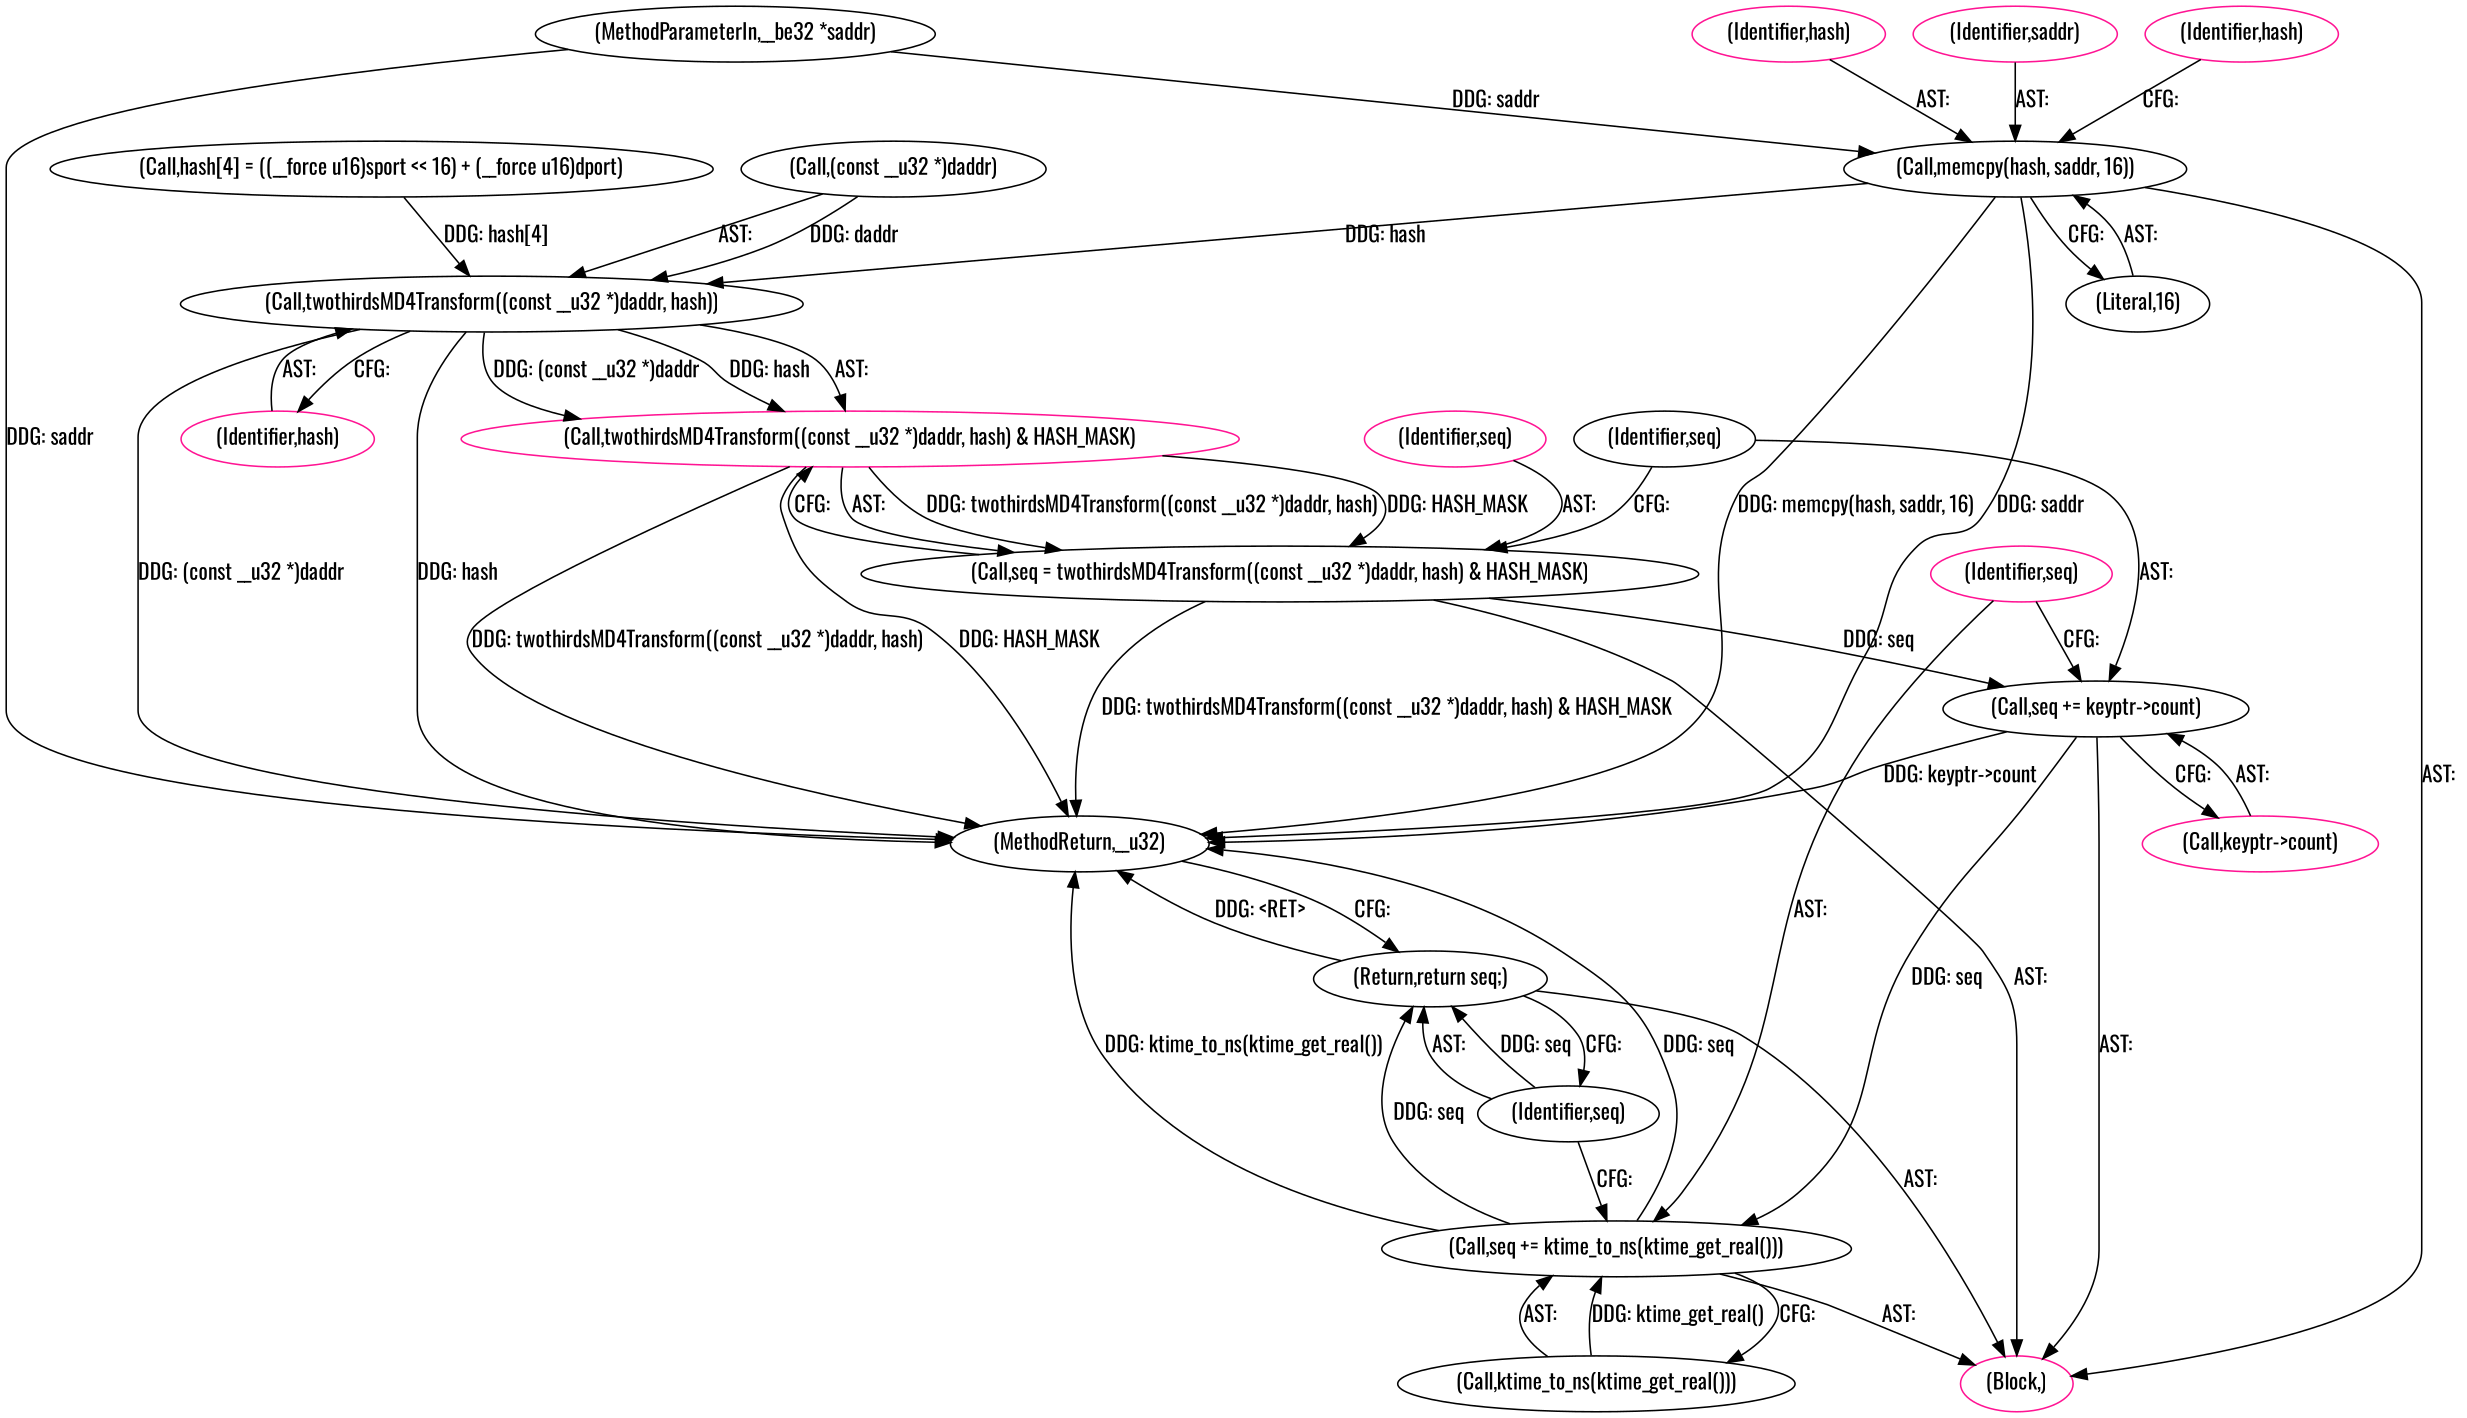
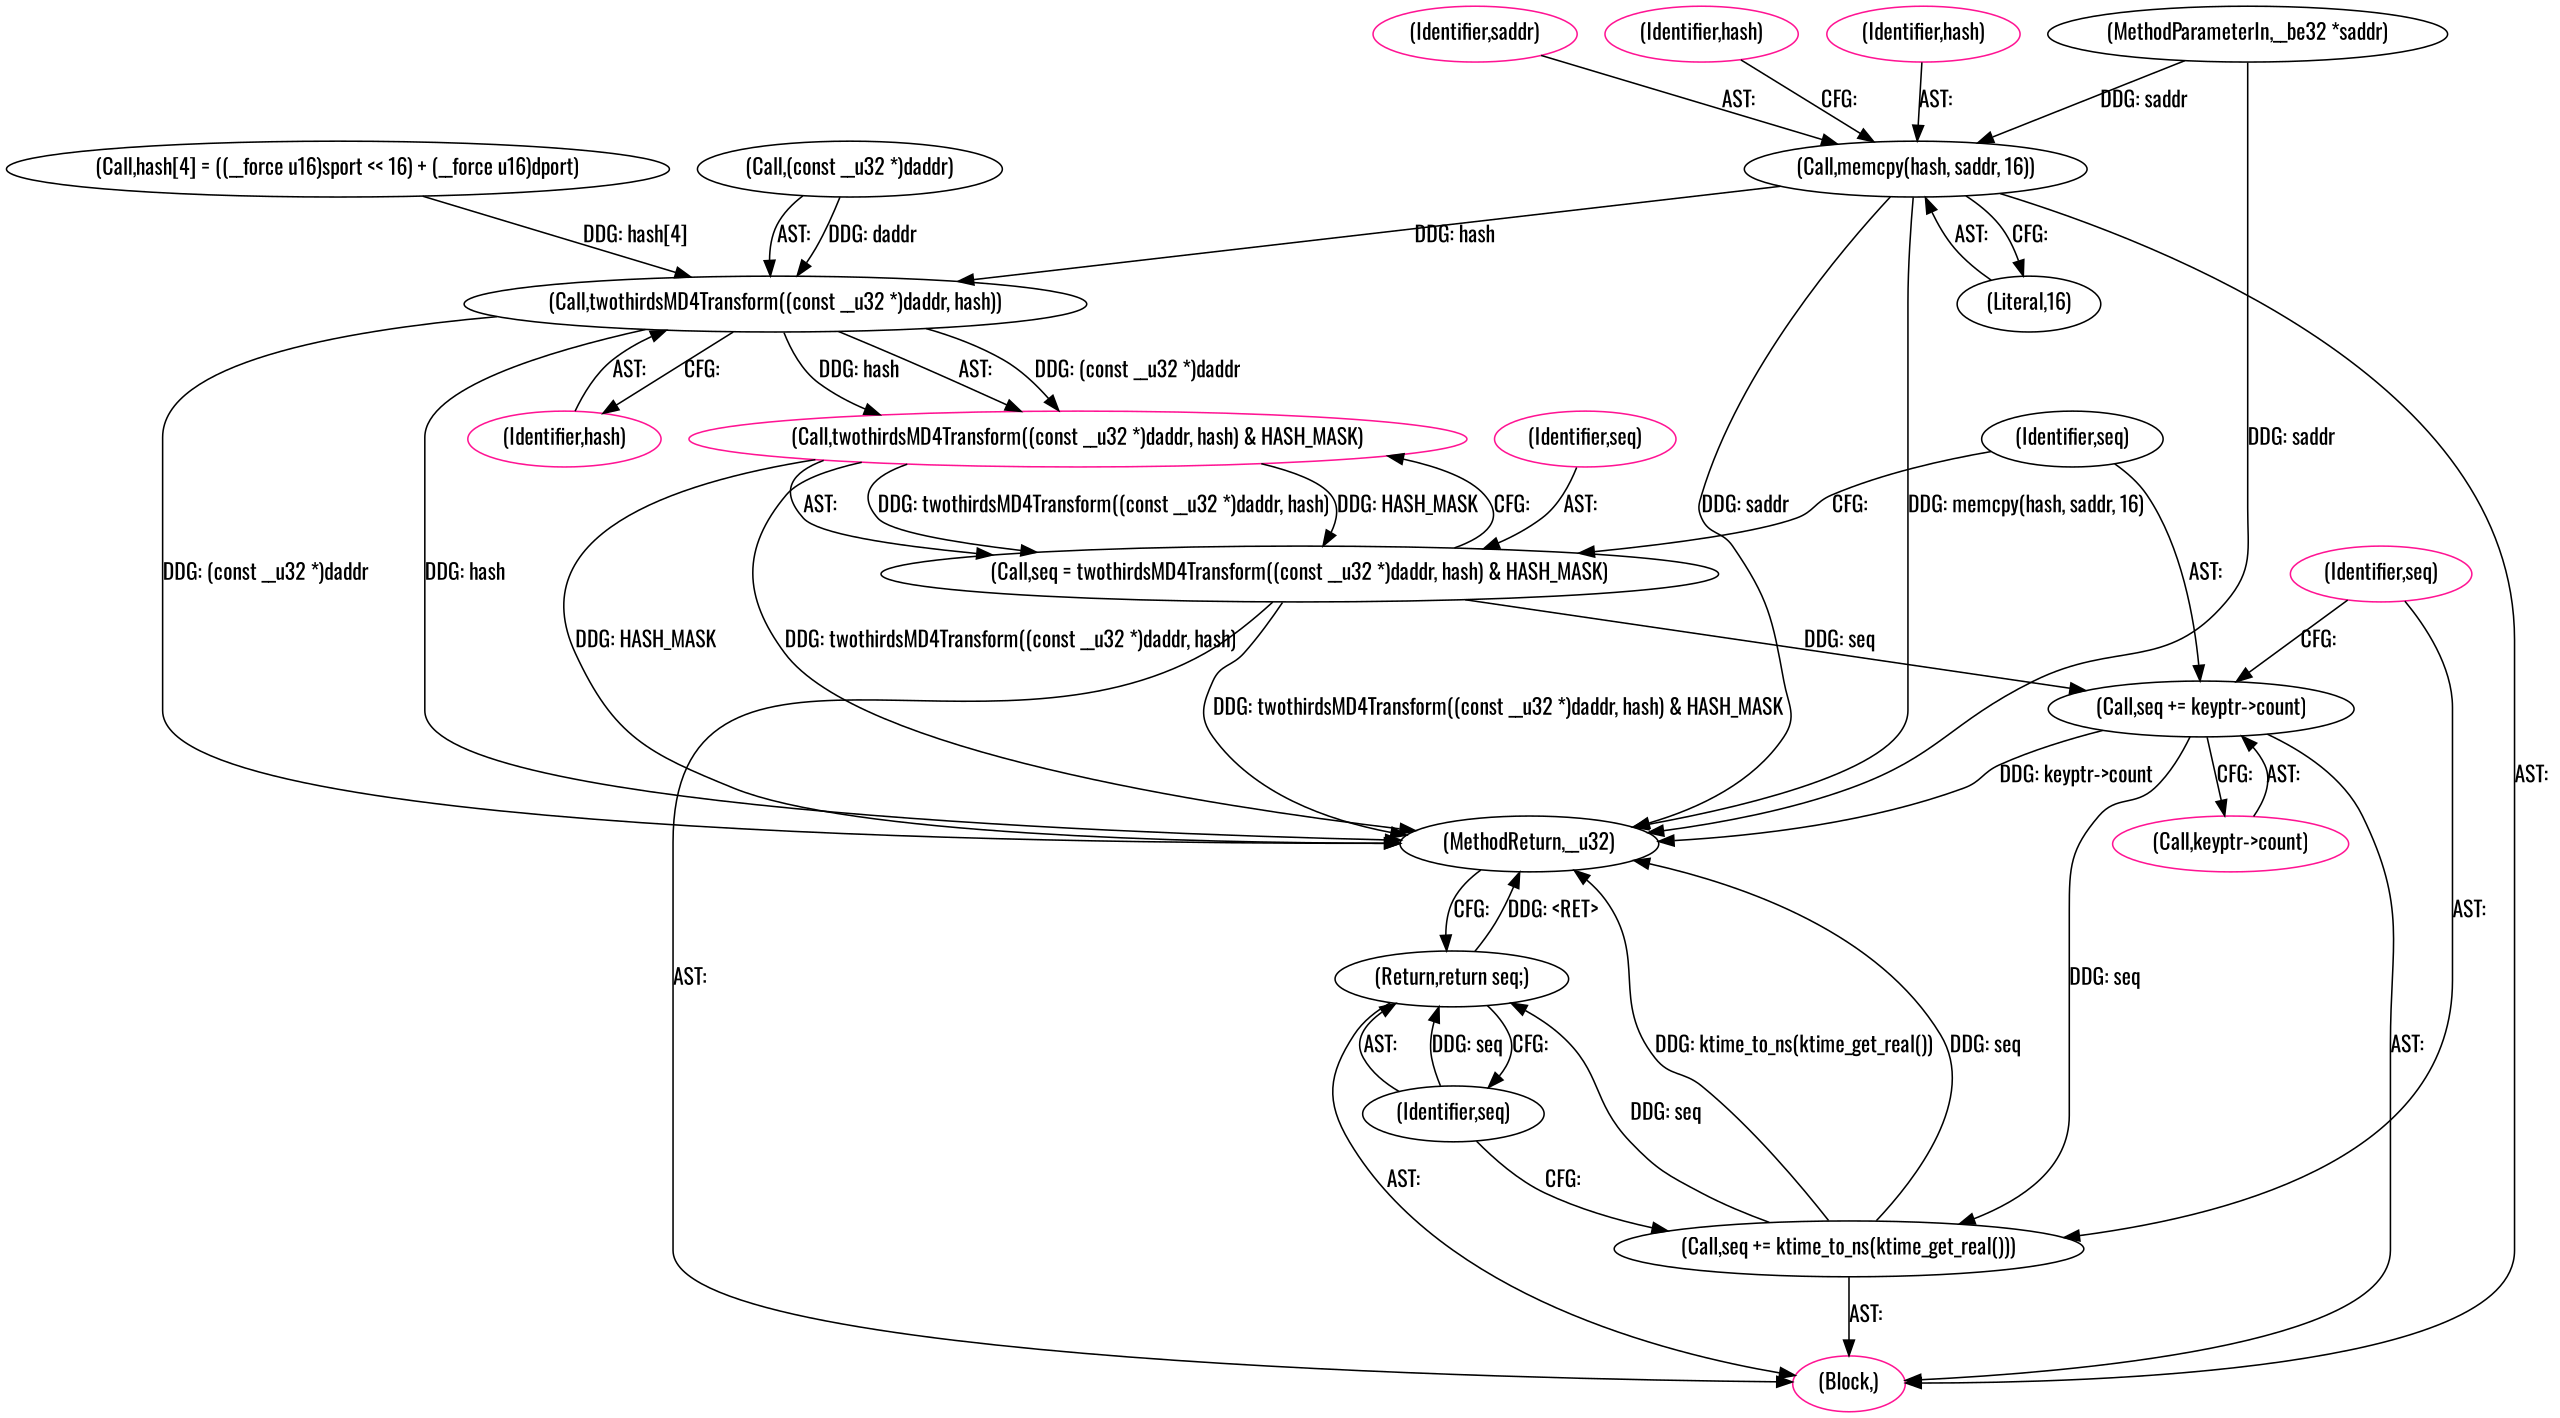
(1596, 1384) -> none
